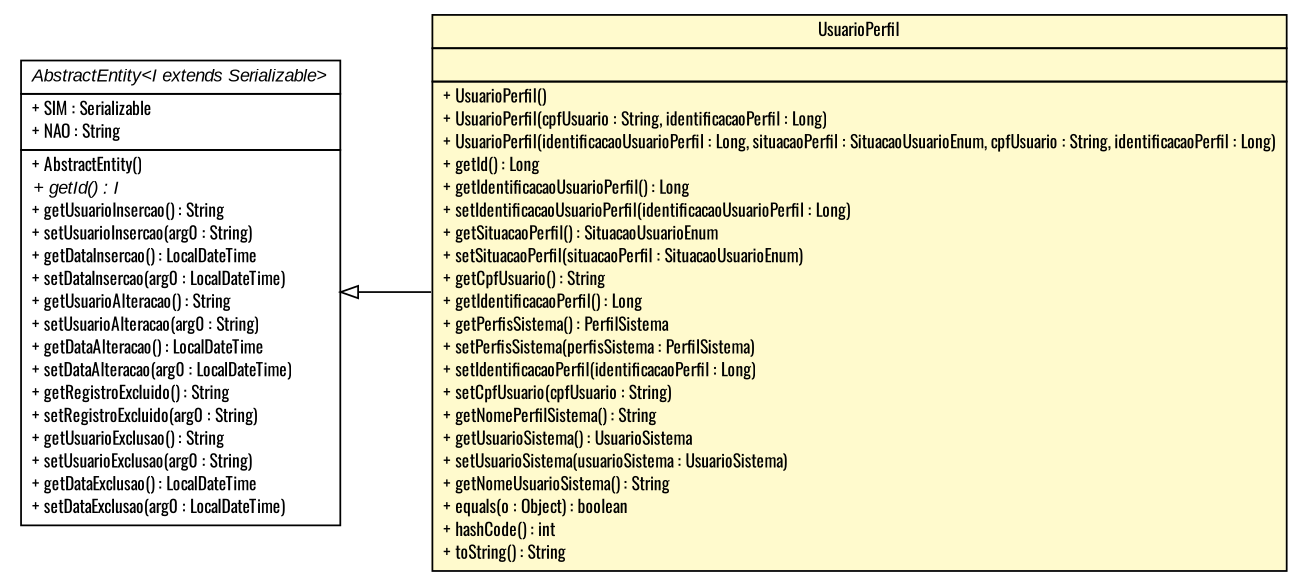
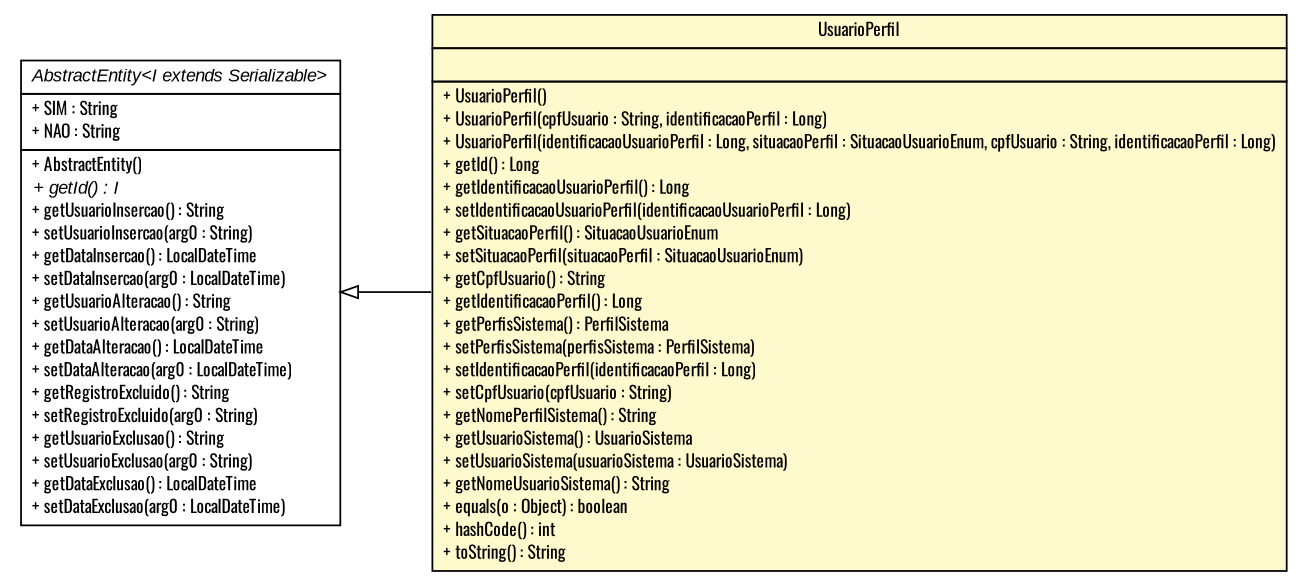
(92, 110) -> (75, 110)
